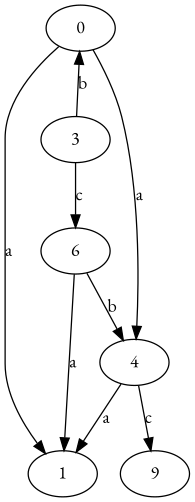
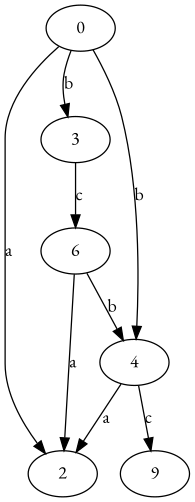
(78, 90) -> (64, 77)
(140, 195) -> (140, 195)
(63, 474) -> (63, 474)
